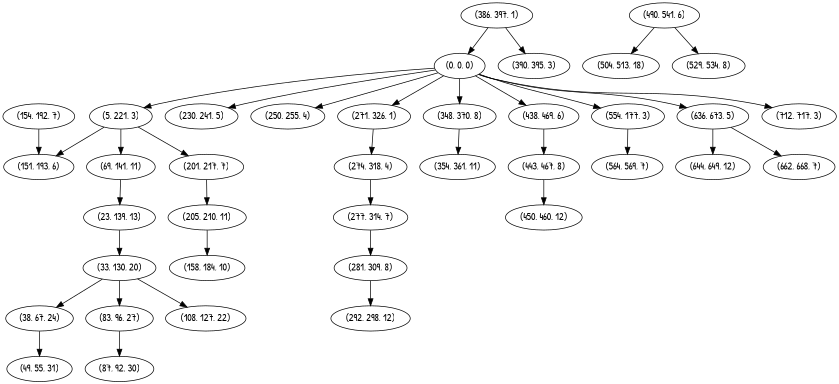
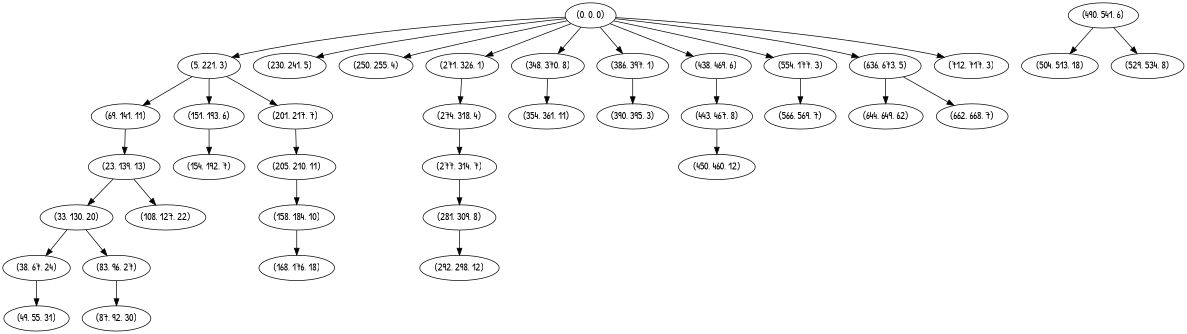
(480, 38) -> (609, 38)
(39, 138) -> (209, 138)
(627, 167) -> (800, 116)
(713, 167) -> (886, 116)
none -> (297, 268)
(159, 291) -> (143, 190)
